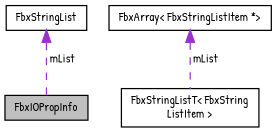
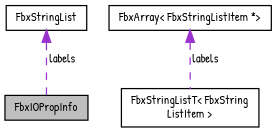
(61, 59) -> (61, 59)
(204, 59) -> (204, 59)
